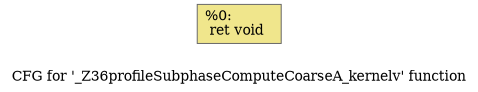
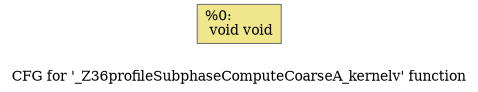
(235, 31) -> (239, 31)
